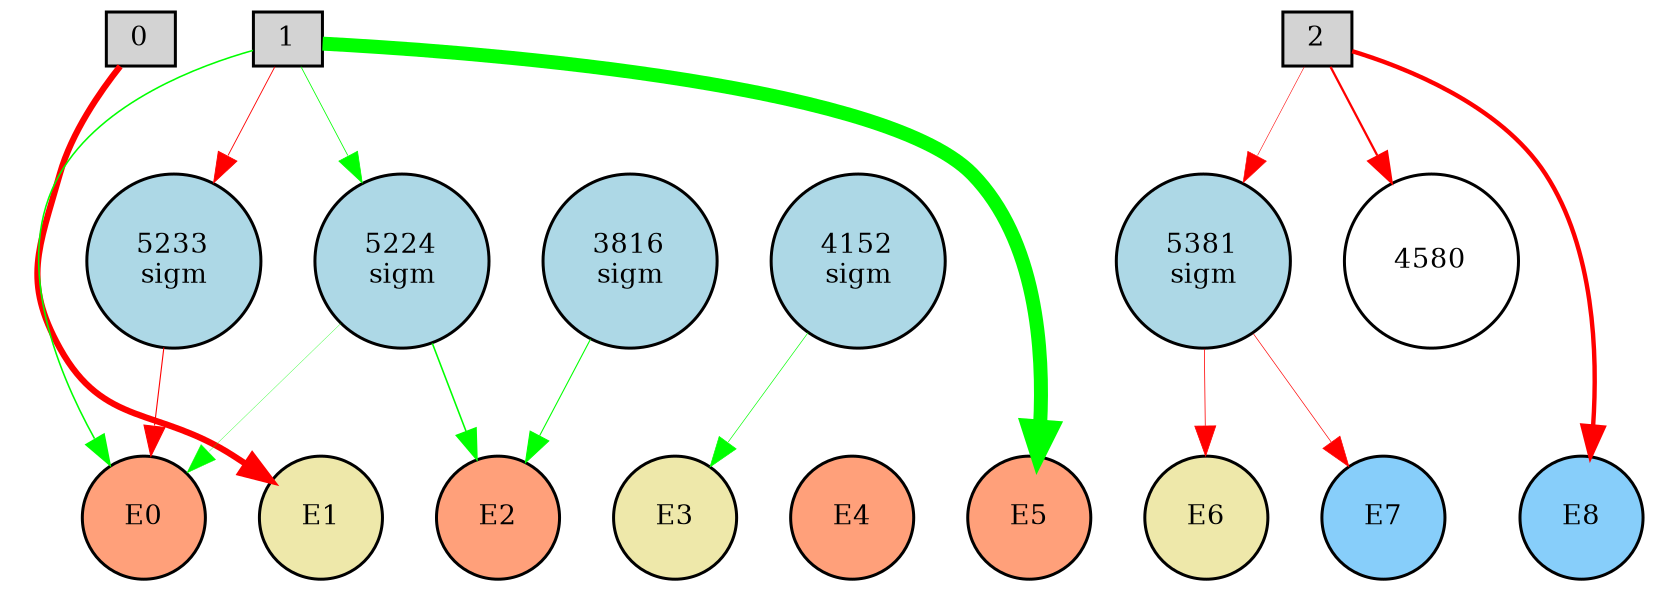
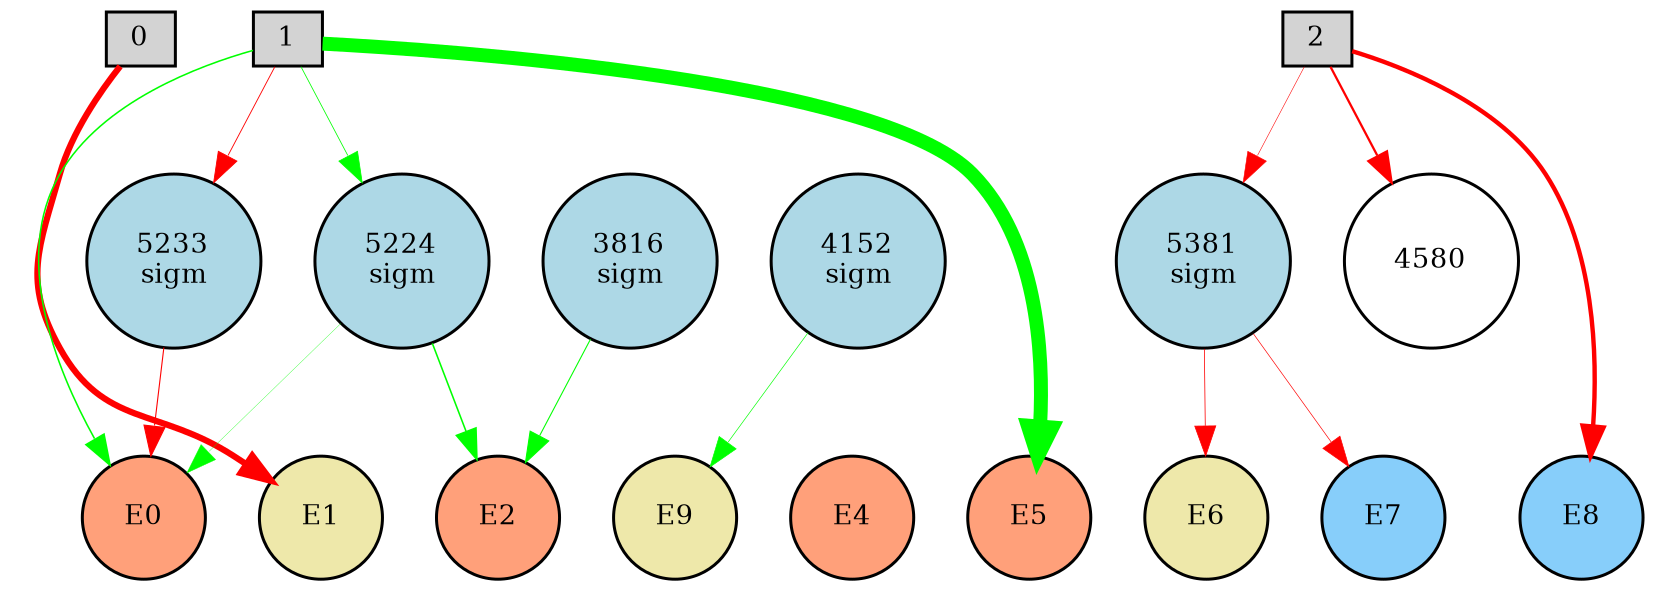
(675, 518) -> (675, 518)
